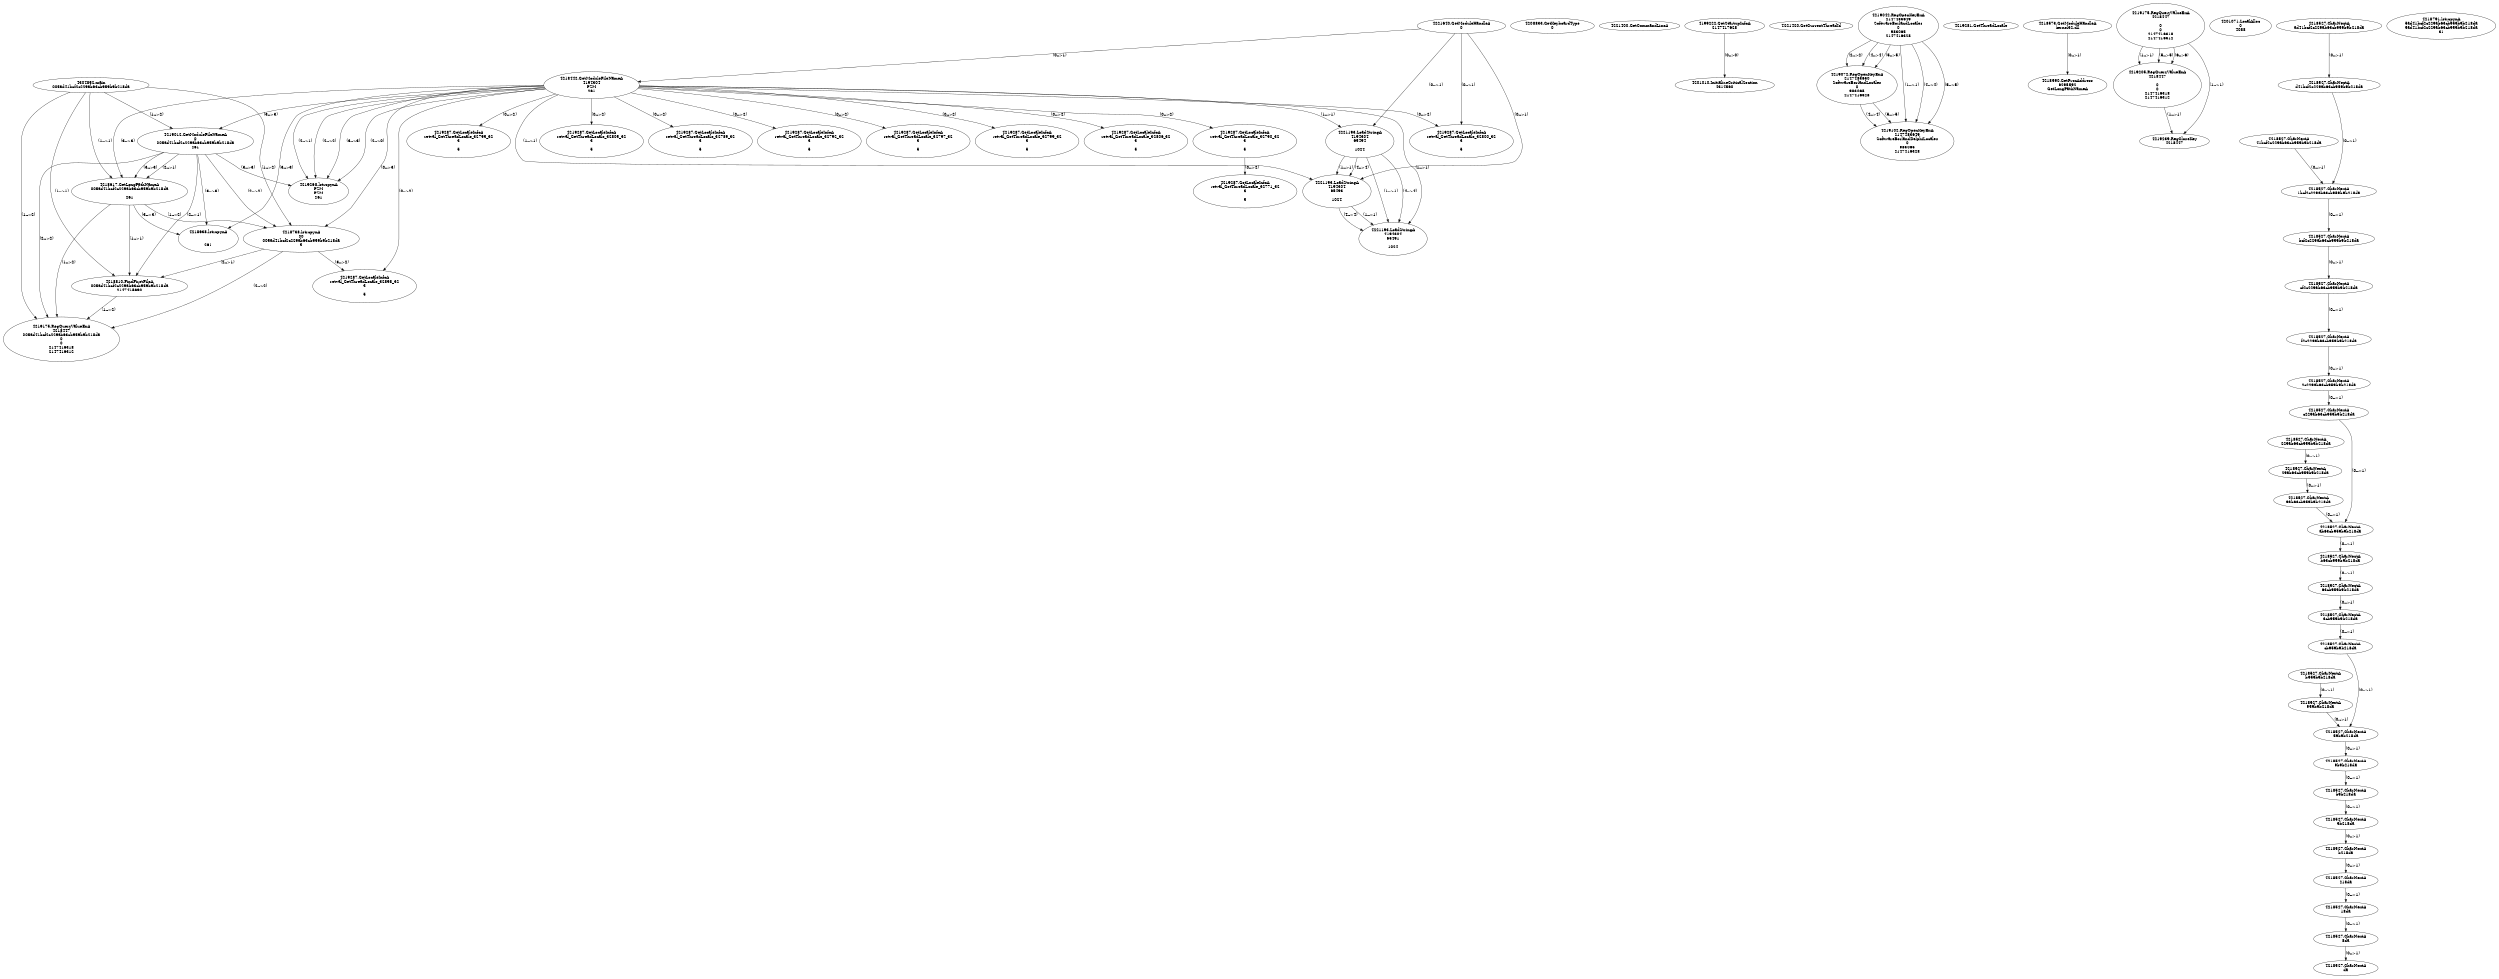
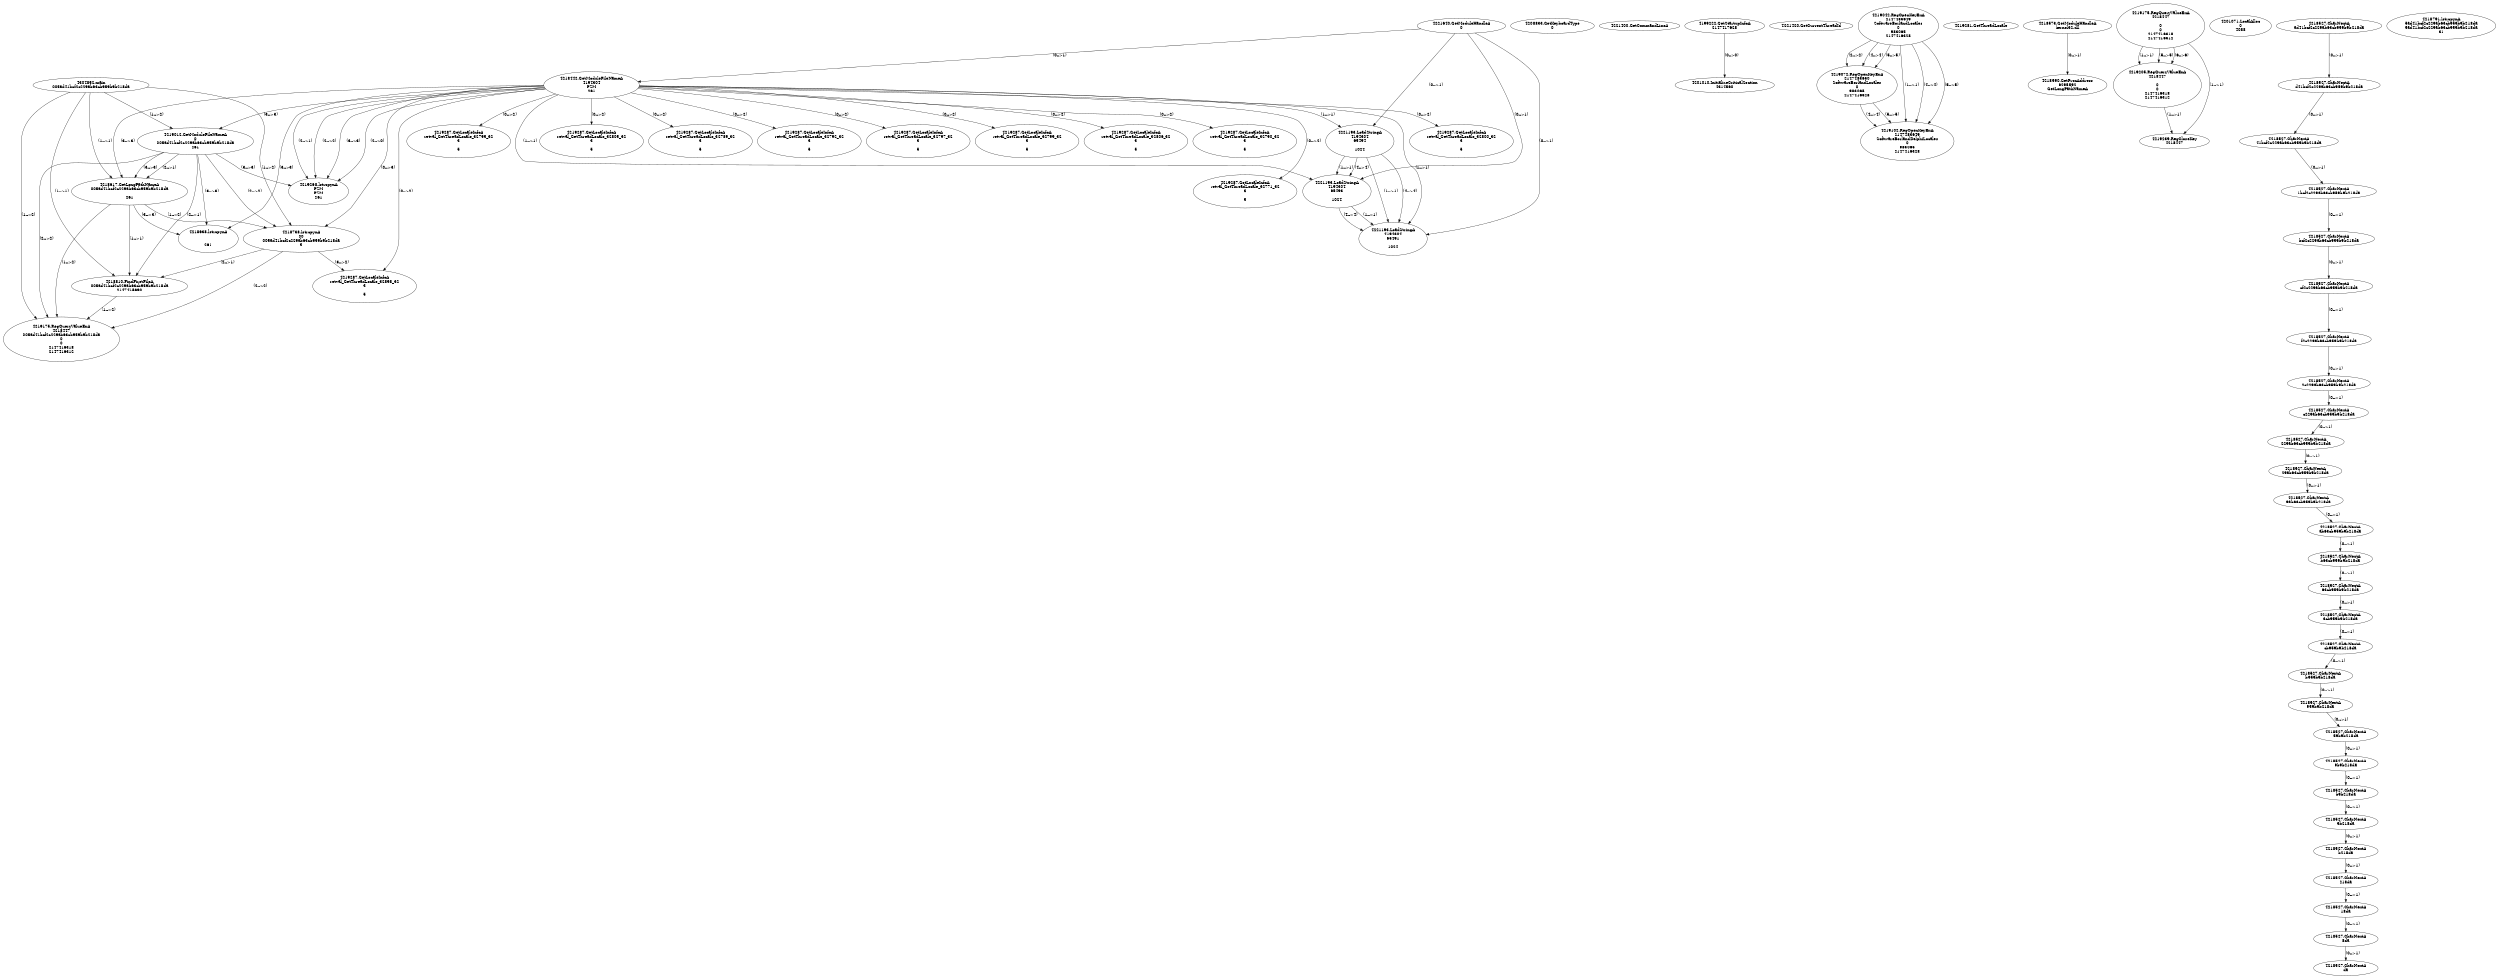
(1461, 78) -> (1539, 158)
(2343, 137) -> (2310, 112)
(1245, 163) -> (1131, 101)
(2352, 468) -> (2318, 426)
(2359, 688) -> (2331, 660)
